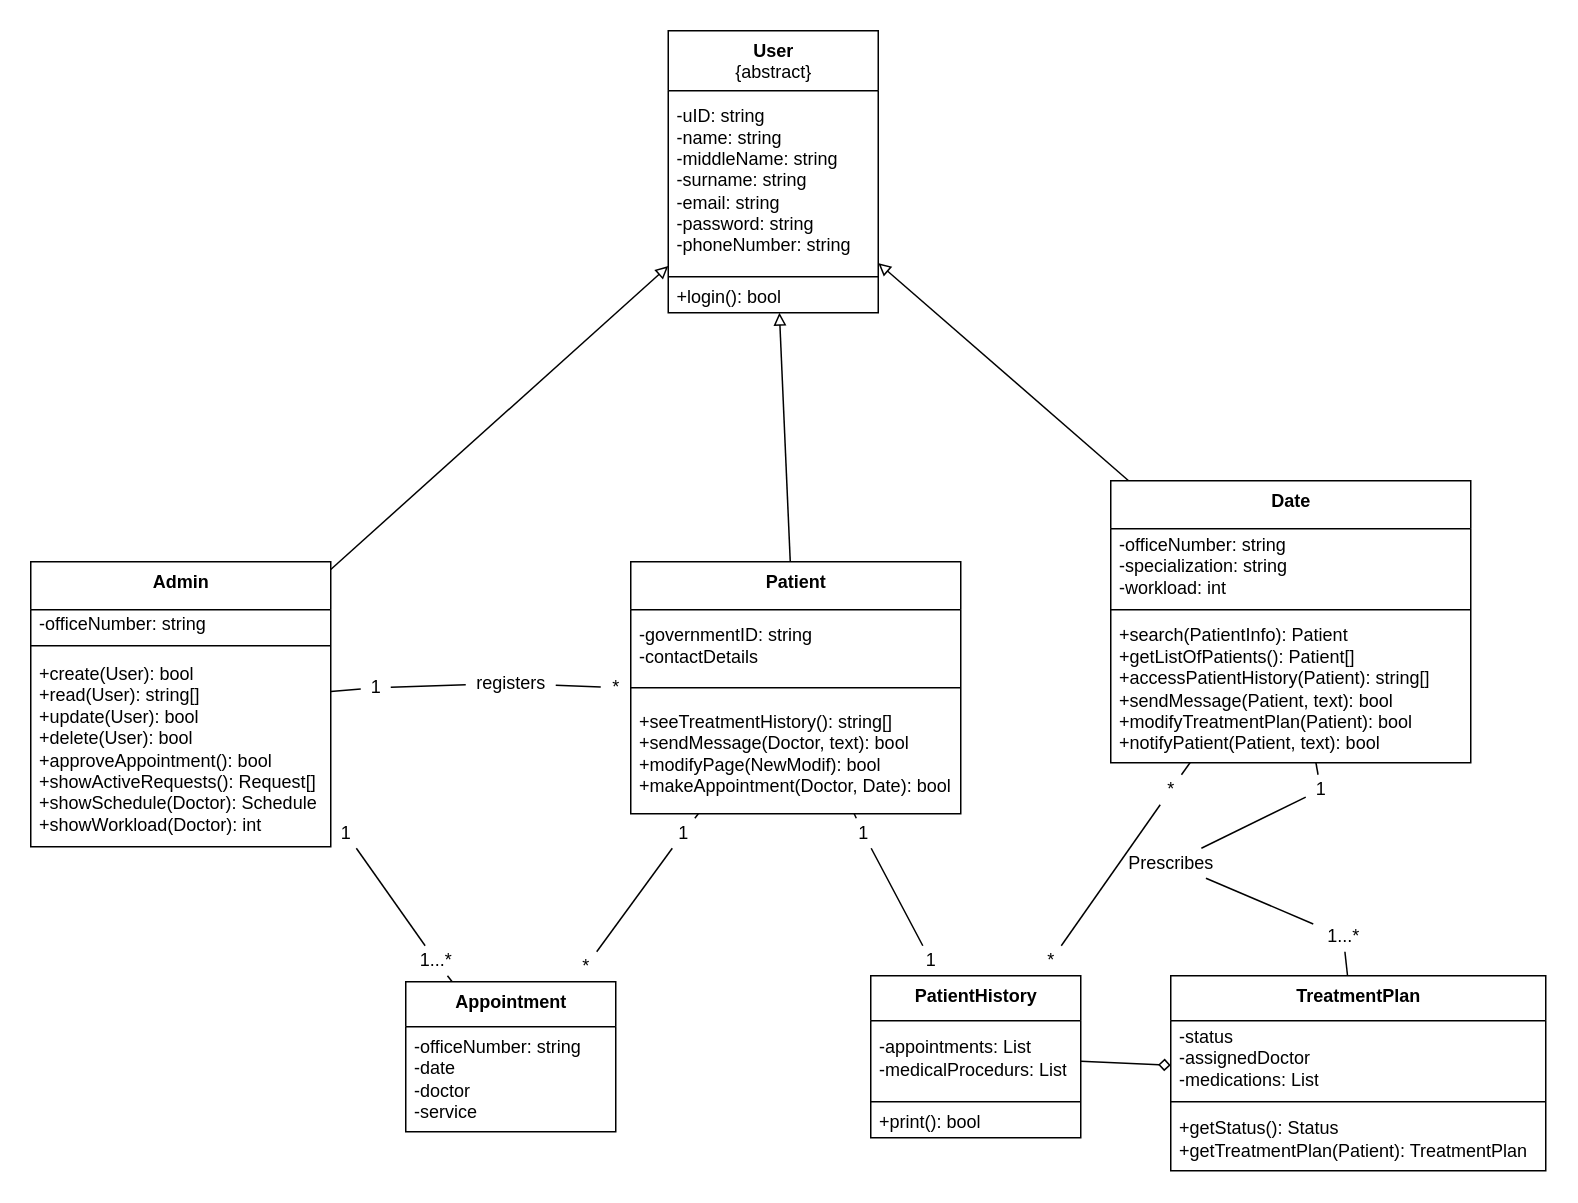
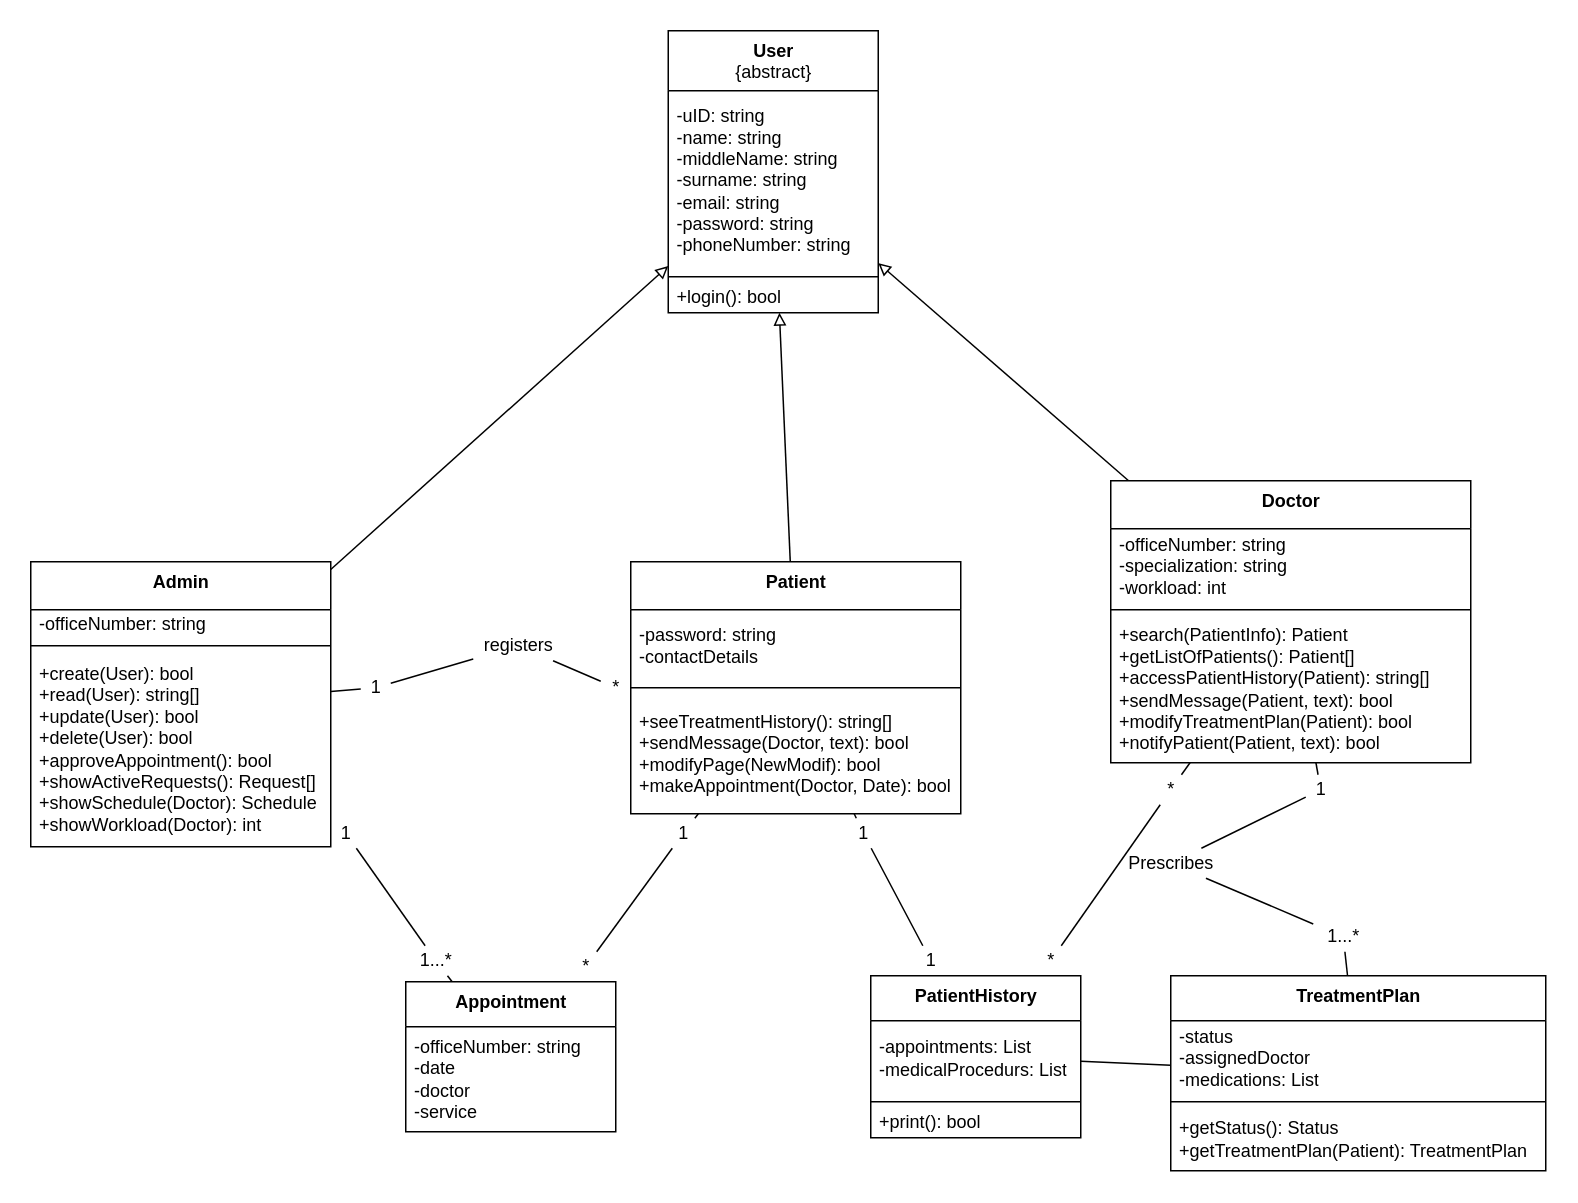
(1292, 502) -> (1292, 502)
(739, 646) -> (718, 646)
(511, 683) -> (518, 646)
(1158, 1065) -> (1162, 1065)
